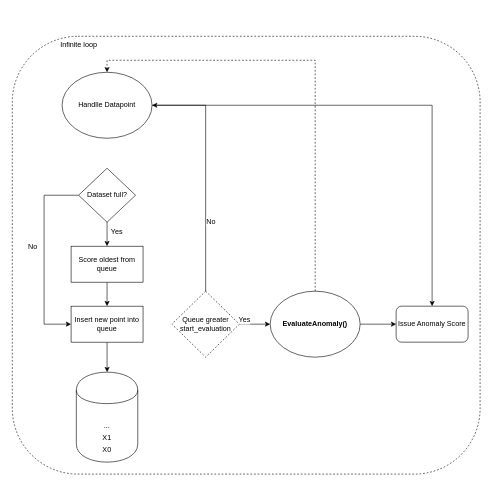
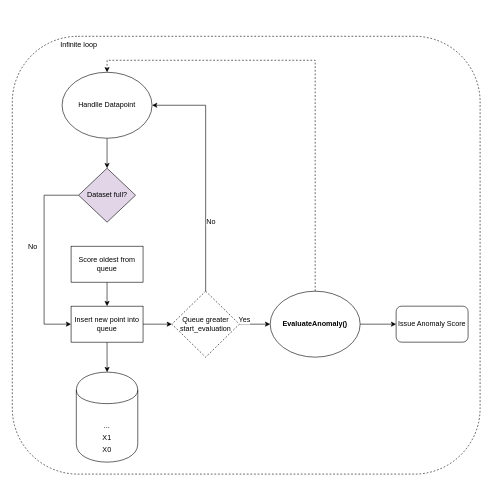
(431, 105) -> (107, 162)
(107, 195) -> (107, 195)
(107, 240) -> none
none -> (166, 324)
